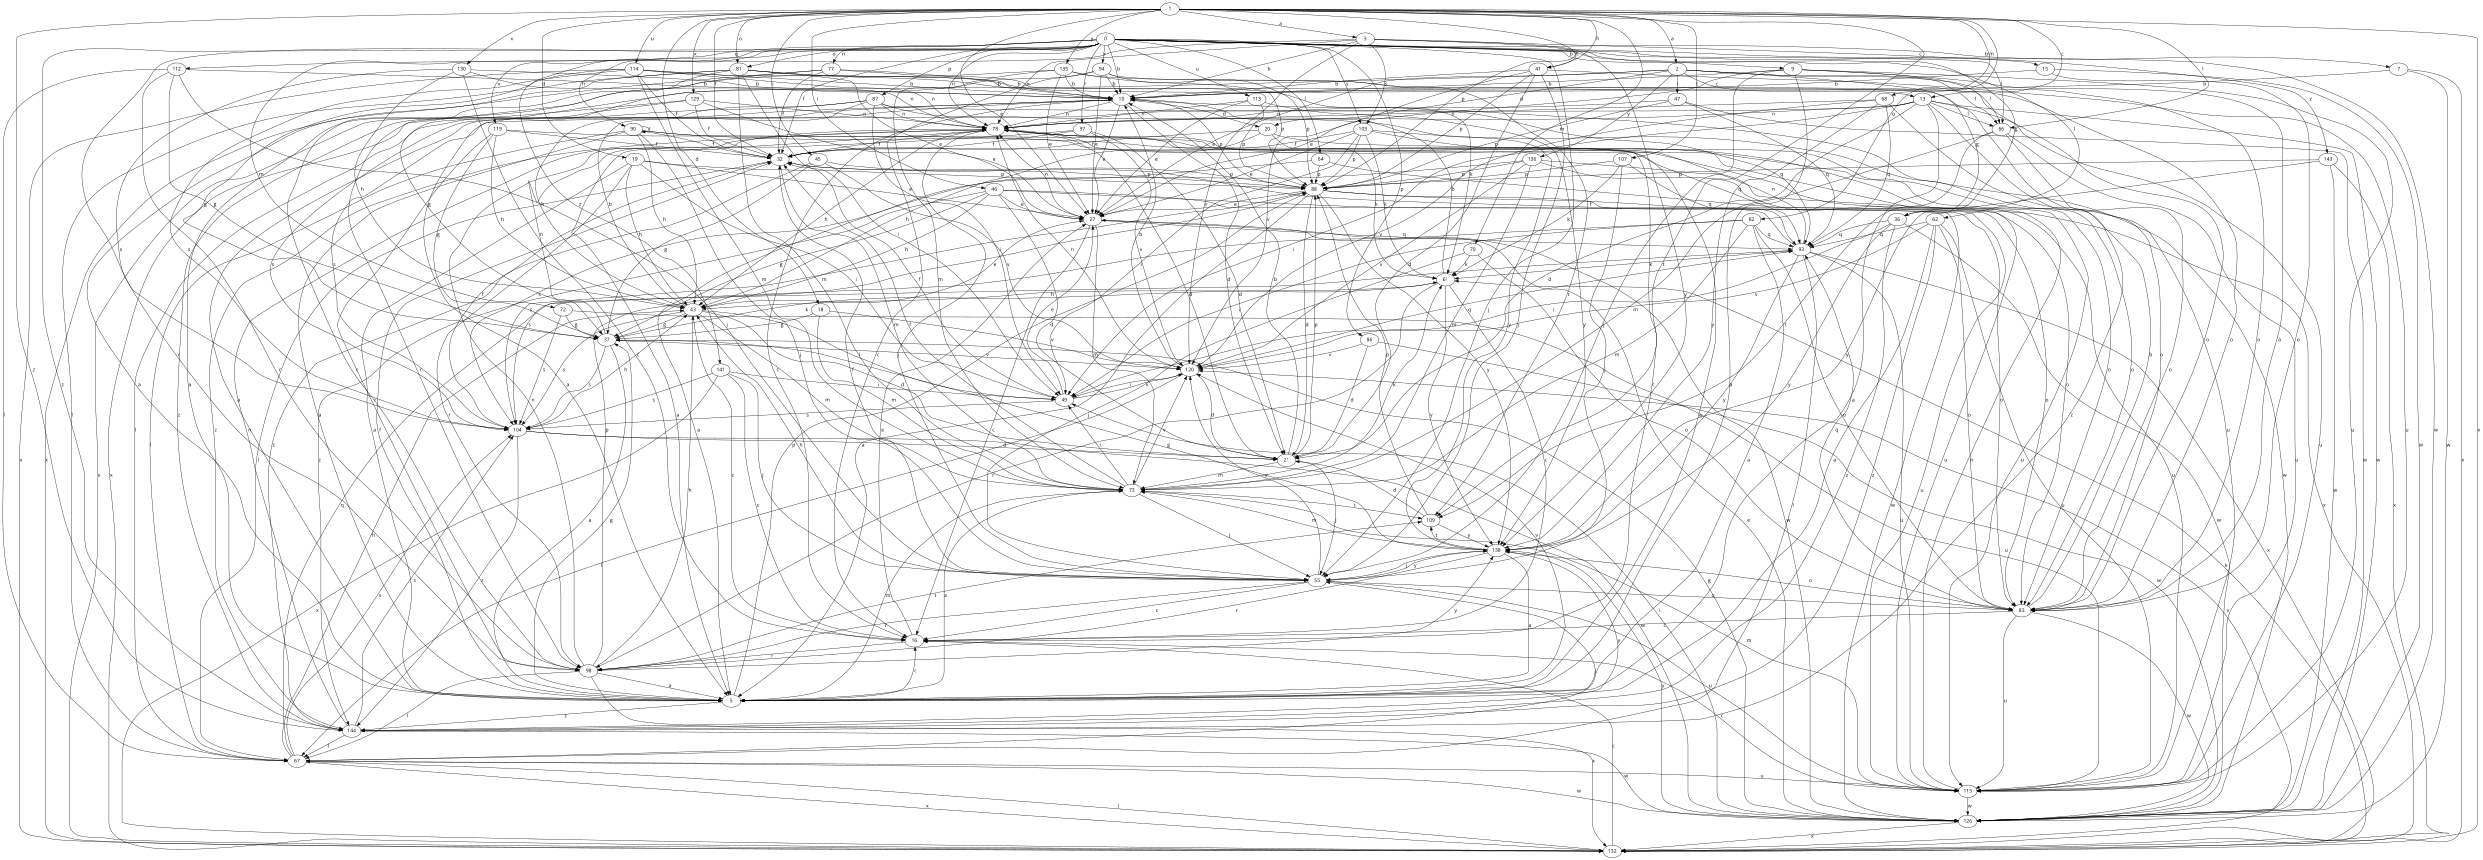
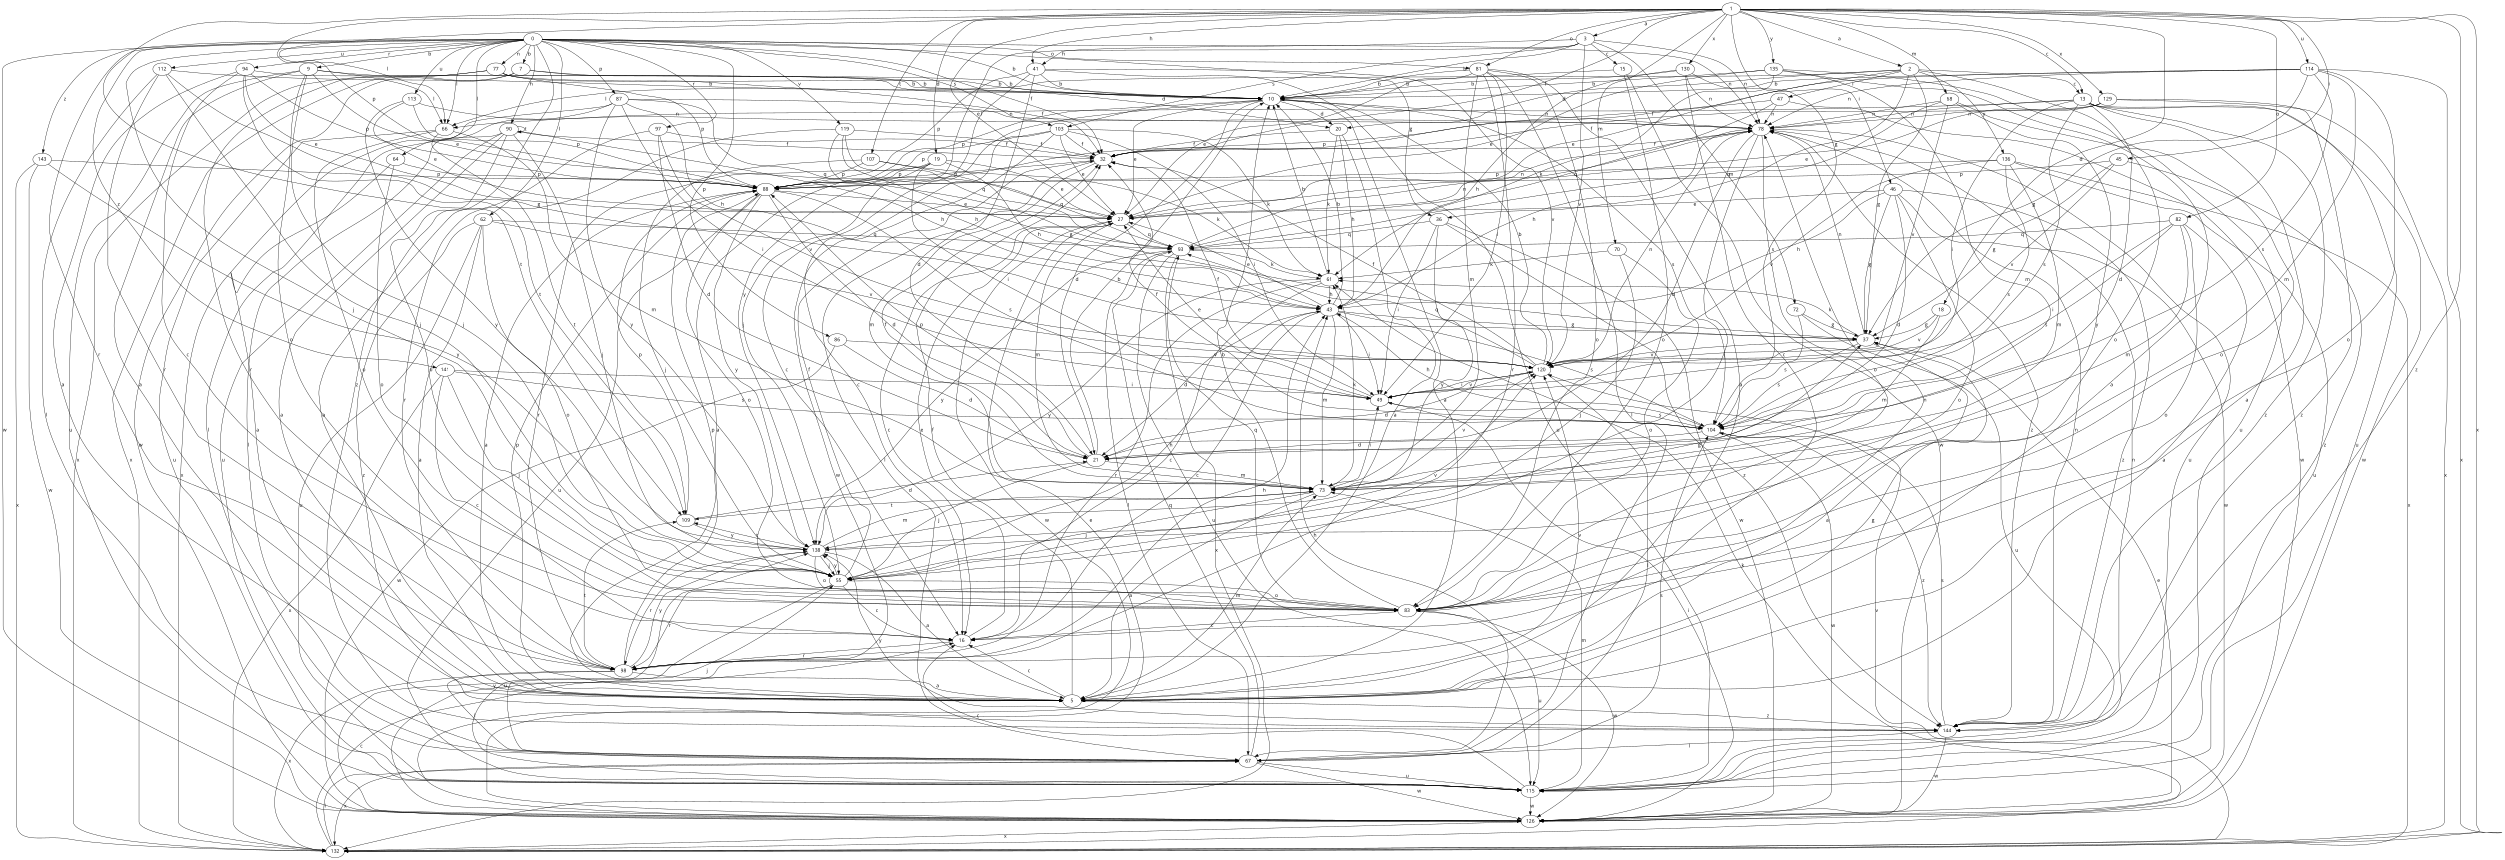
none -> (889, 83)
(1274, 192) -> (1343, 251)
(1709, 581) -> (2159, 581)
